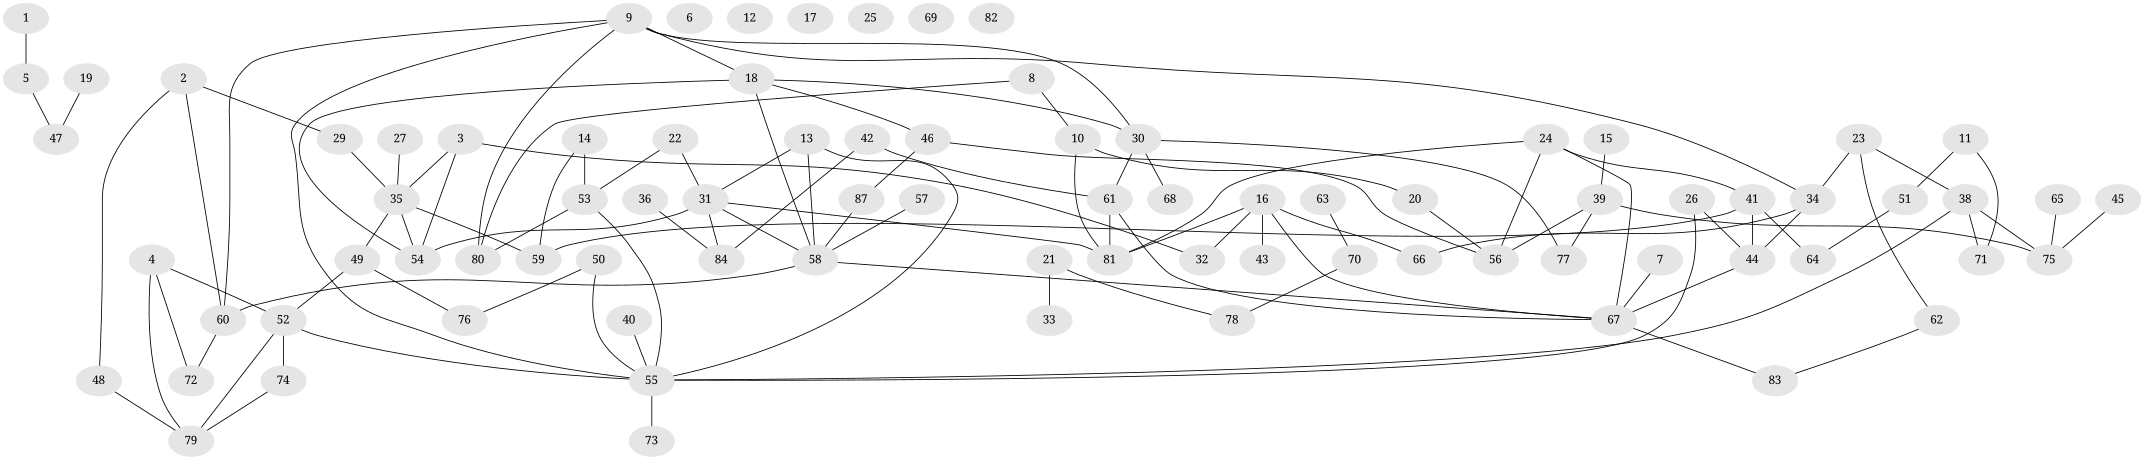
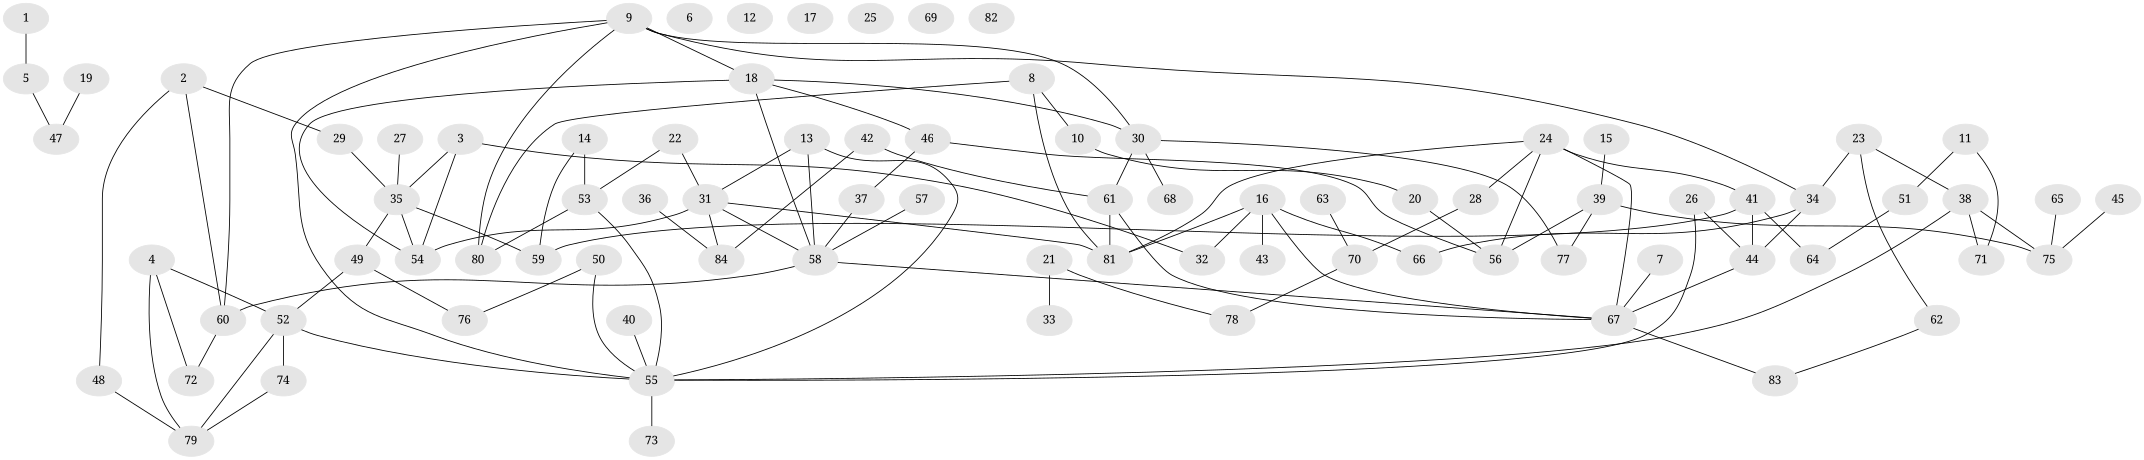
(862, 200) -> (862, 200)
none -> (1476, 200)
(1077, 203) -> (1053, 176)
